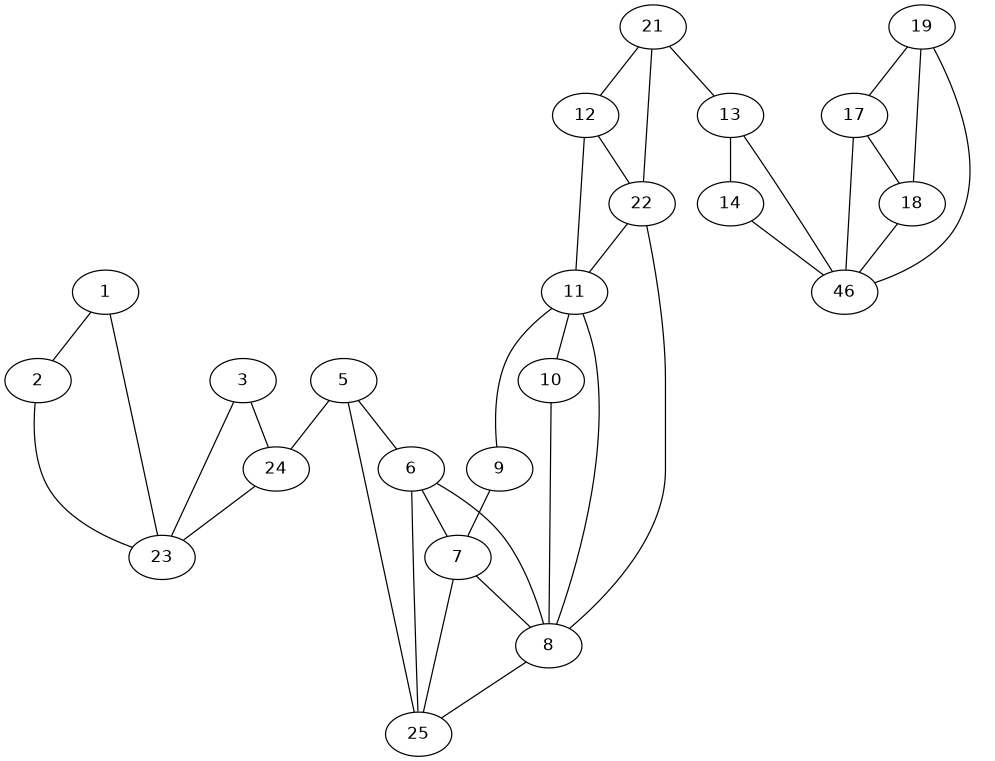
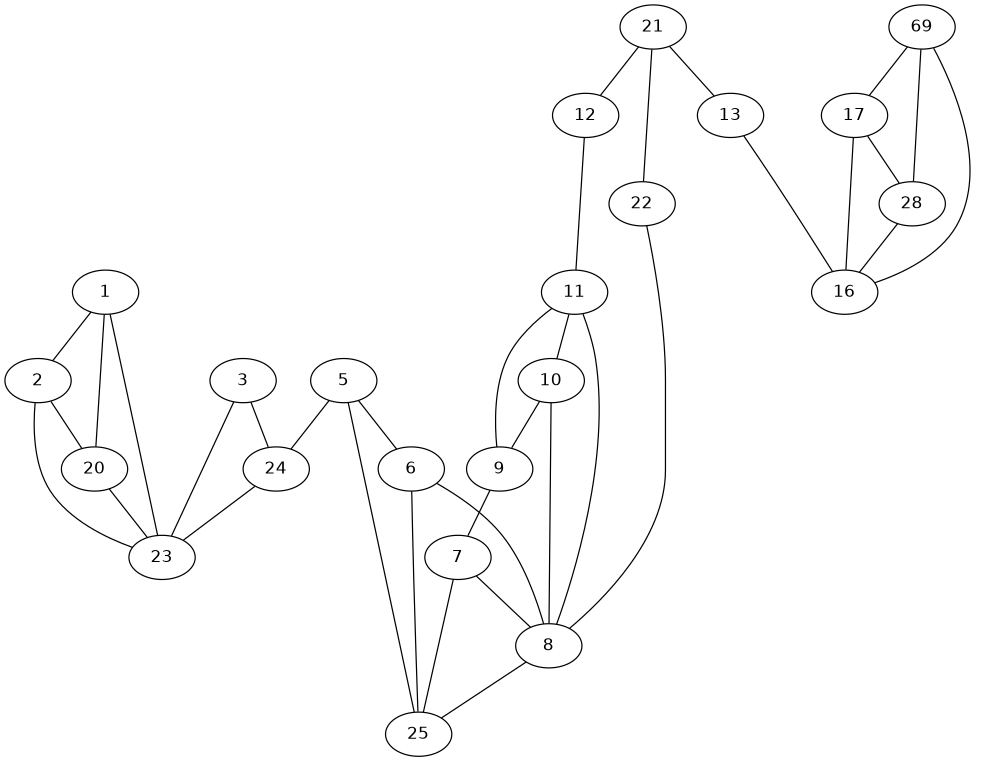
(922, 27) -> (922, 27)
(614, 160) -> none
(731, 204) -> none
(912, 204) -> (912, 204)
(608, 248) -> none
(845, 292) -> (845, 292)
none -> (526, 425)
none -> (95, 469)
(435, 513) -> none
